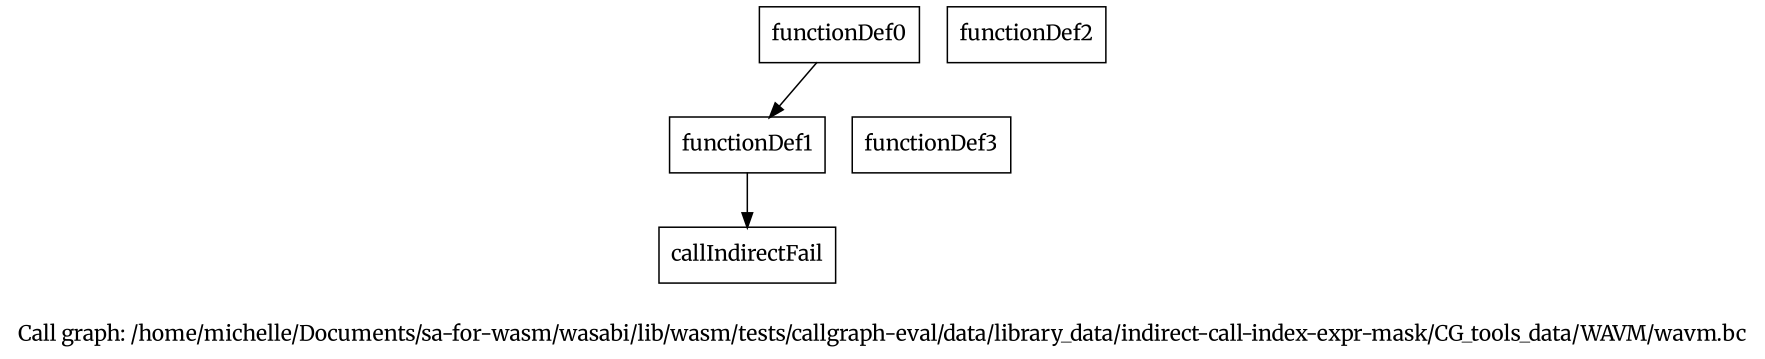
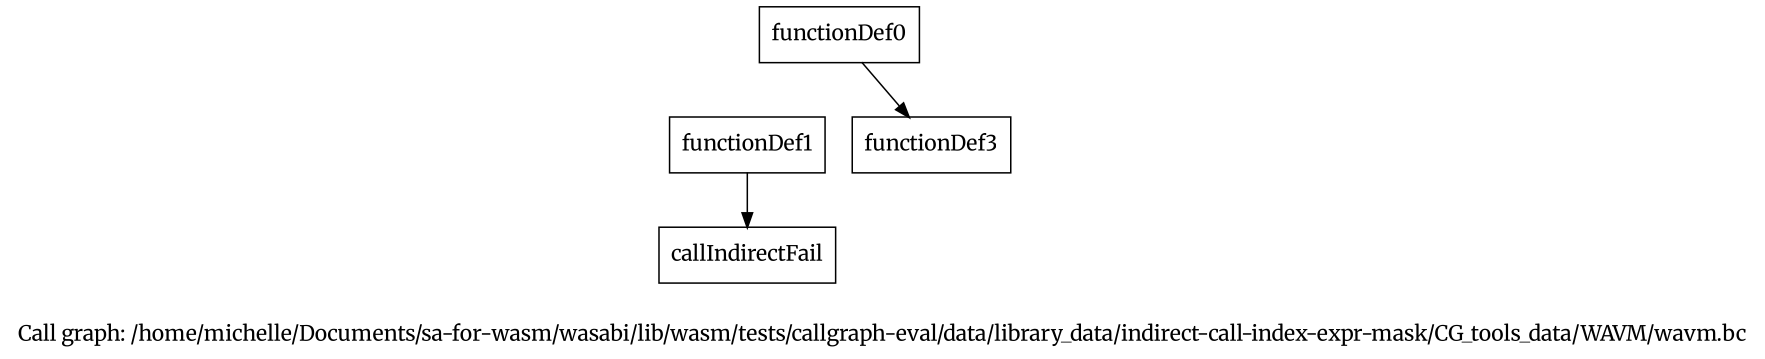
(1027, 35) -> none
(798, 84) -> (881, 84)
